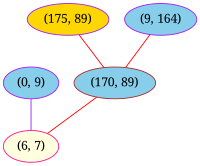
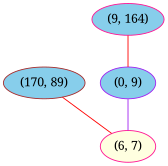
(68, 19) -> none
(161, 19) -> (128, 19)
(138, 51) -> (128, 51)
